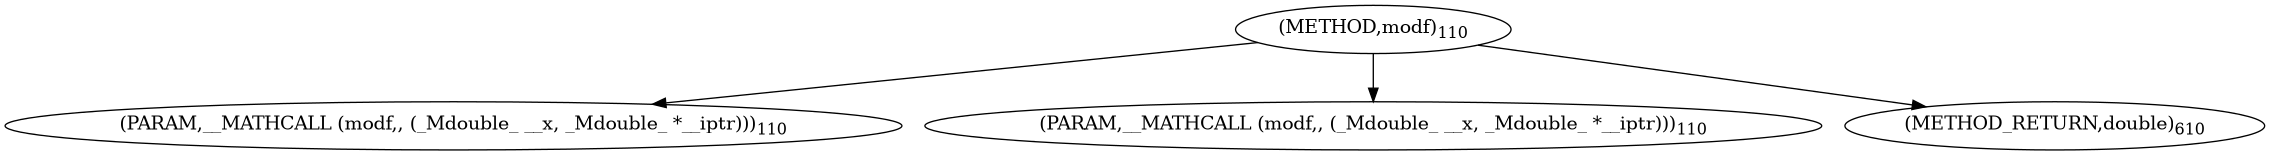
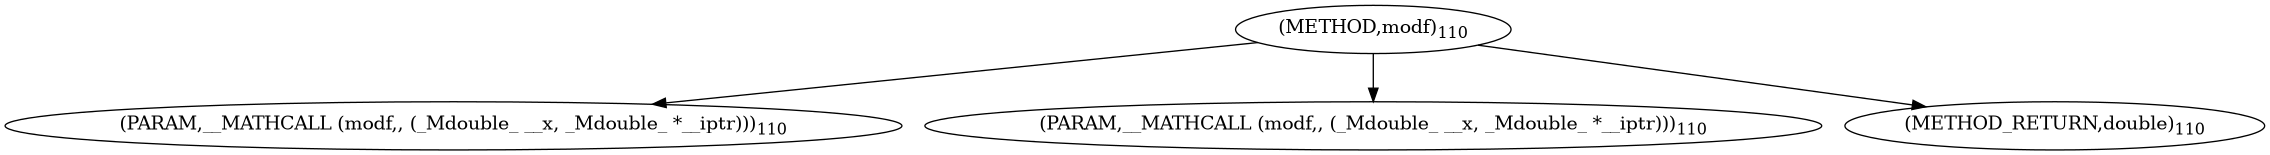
(2190, 124) -> (2190, 124)
